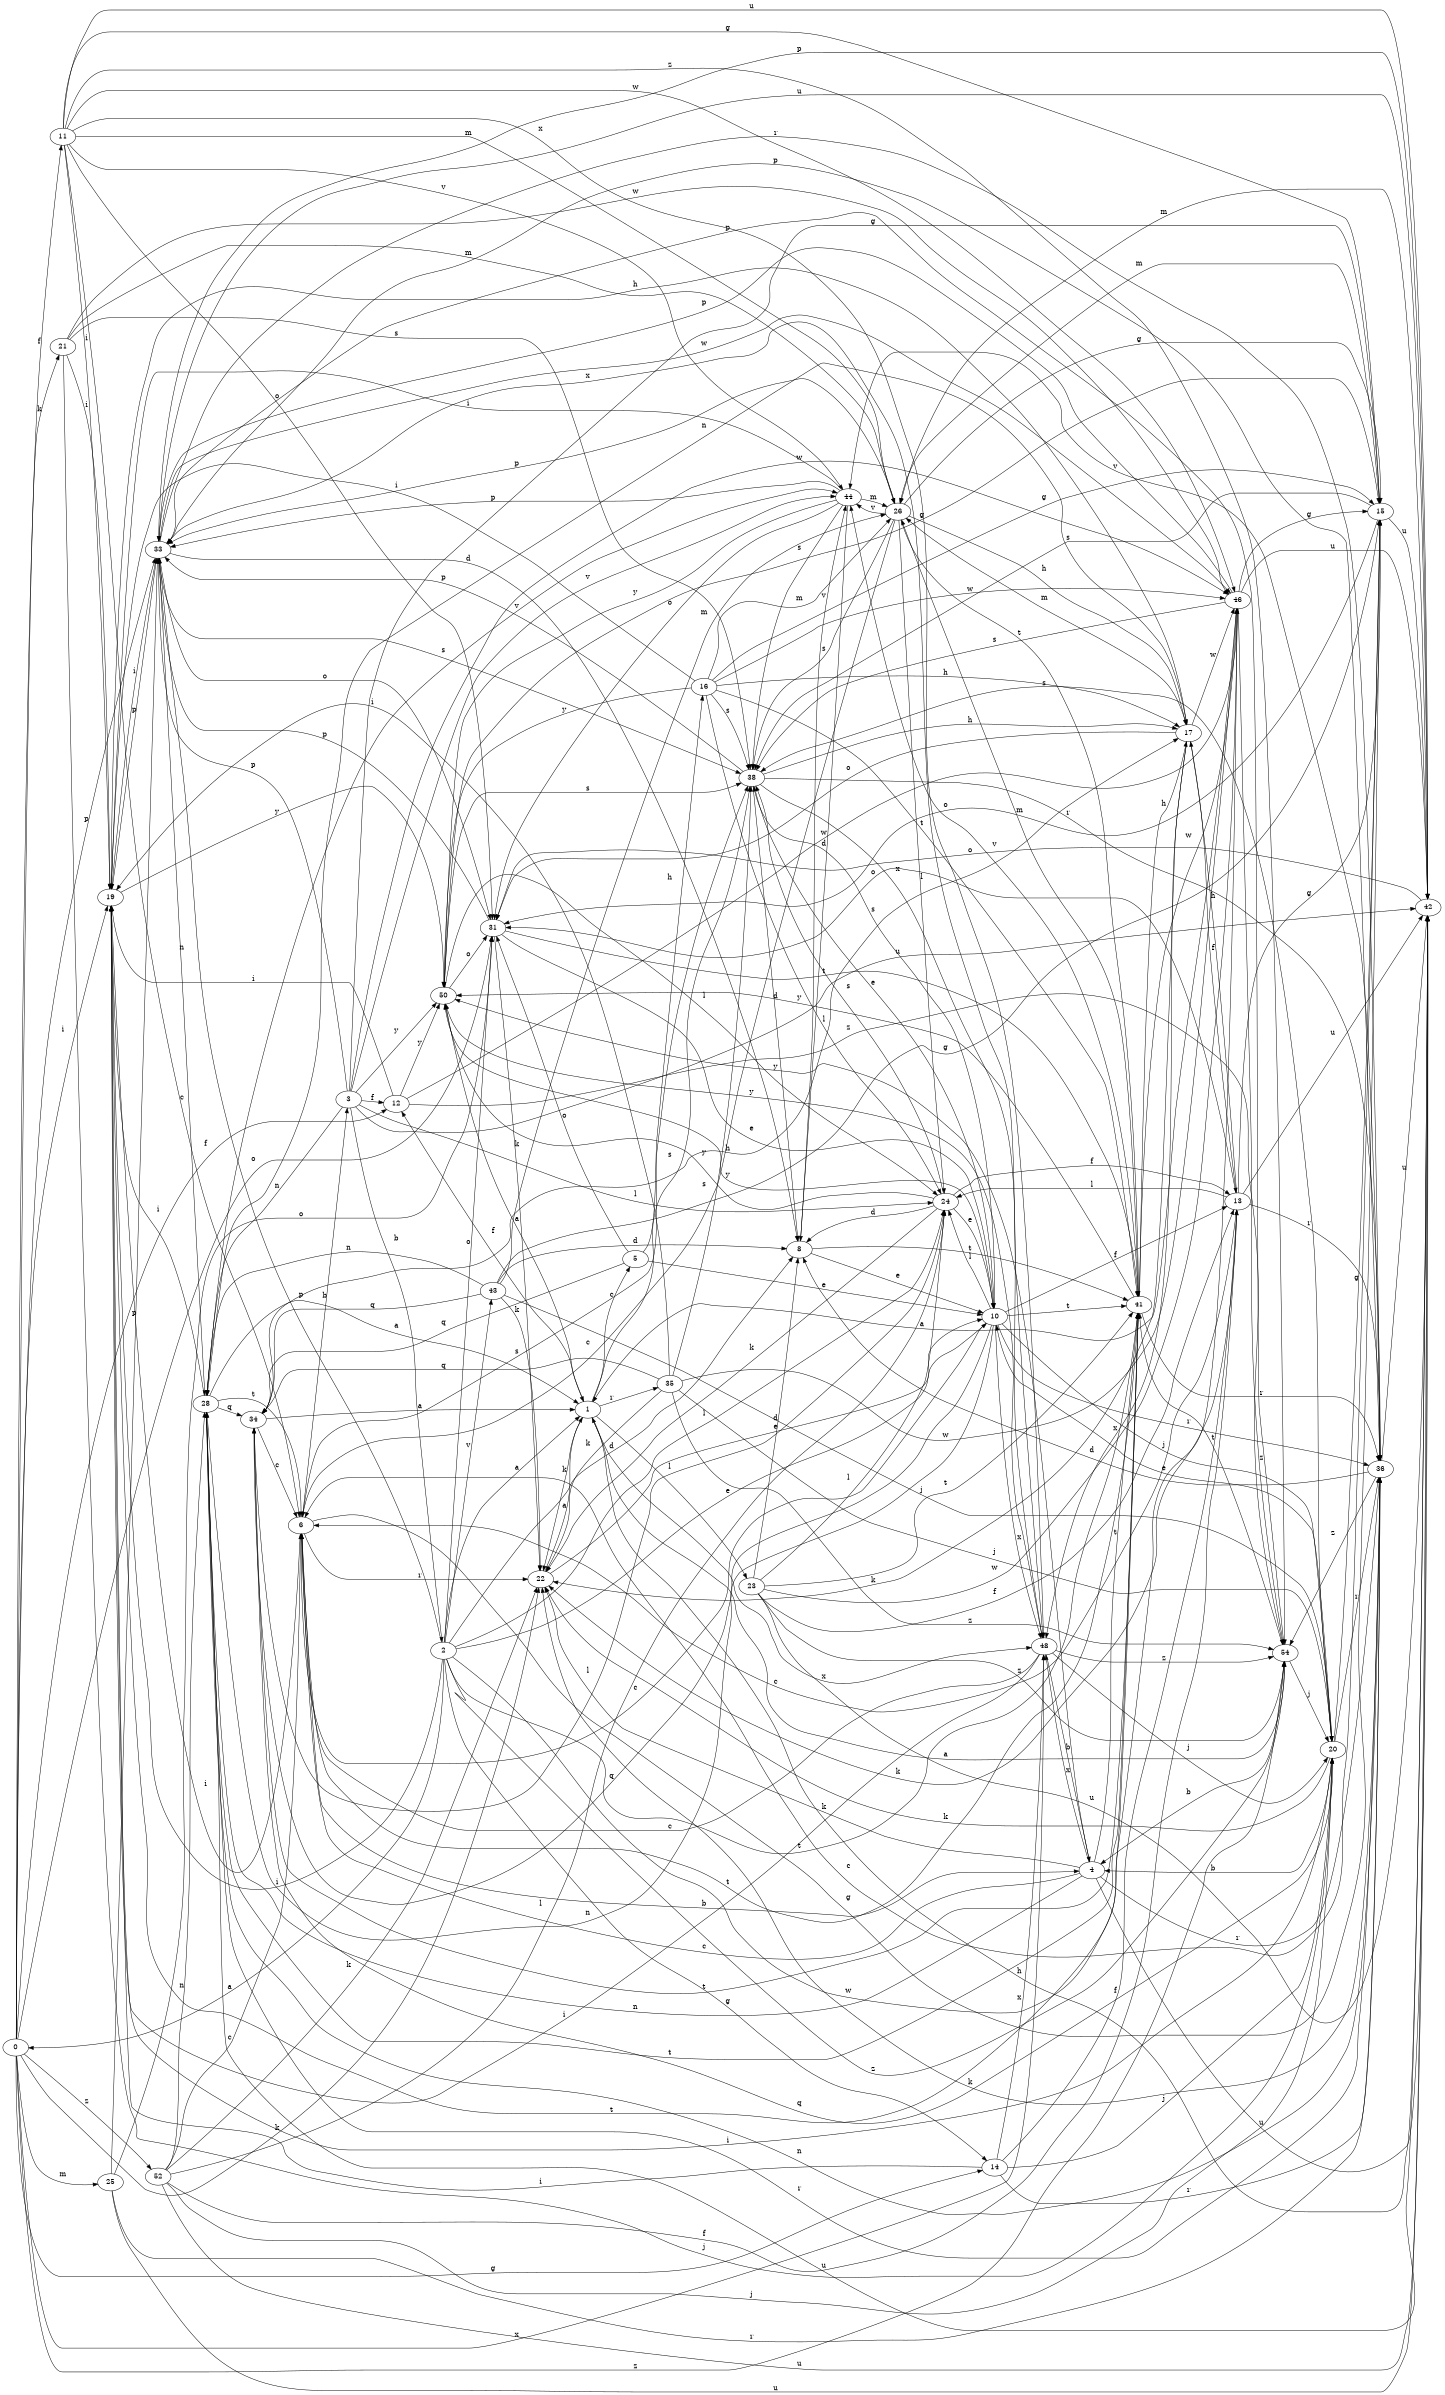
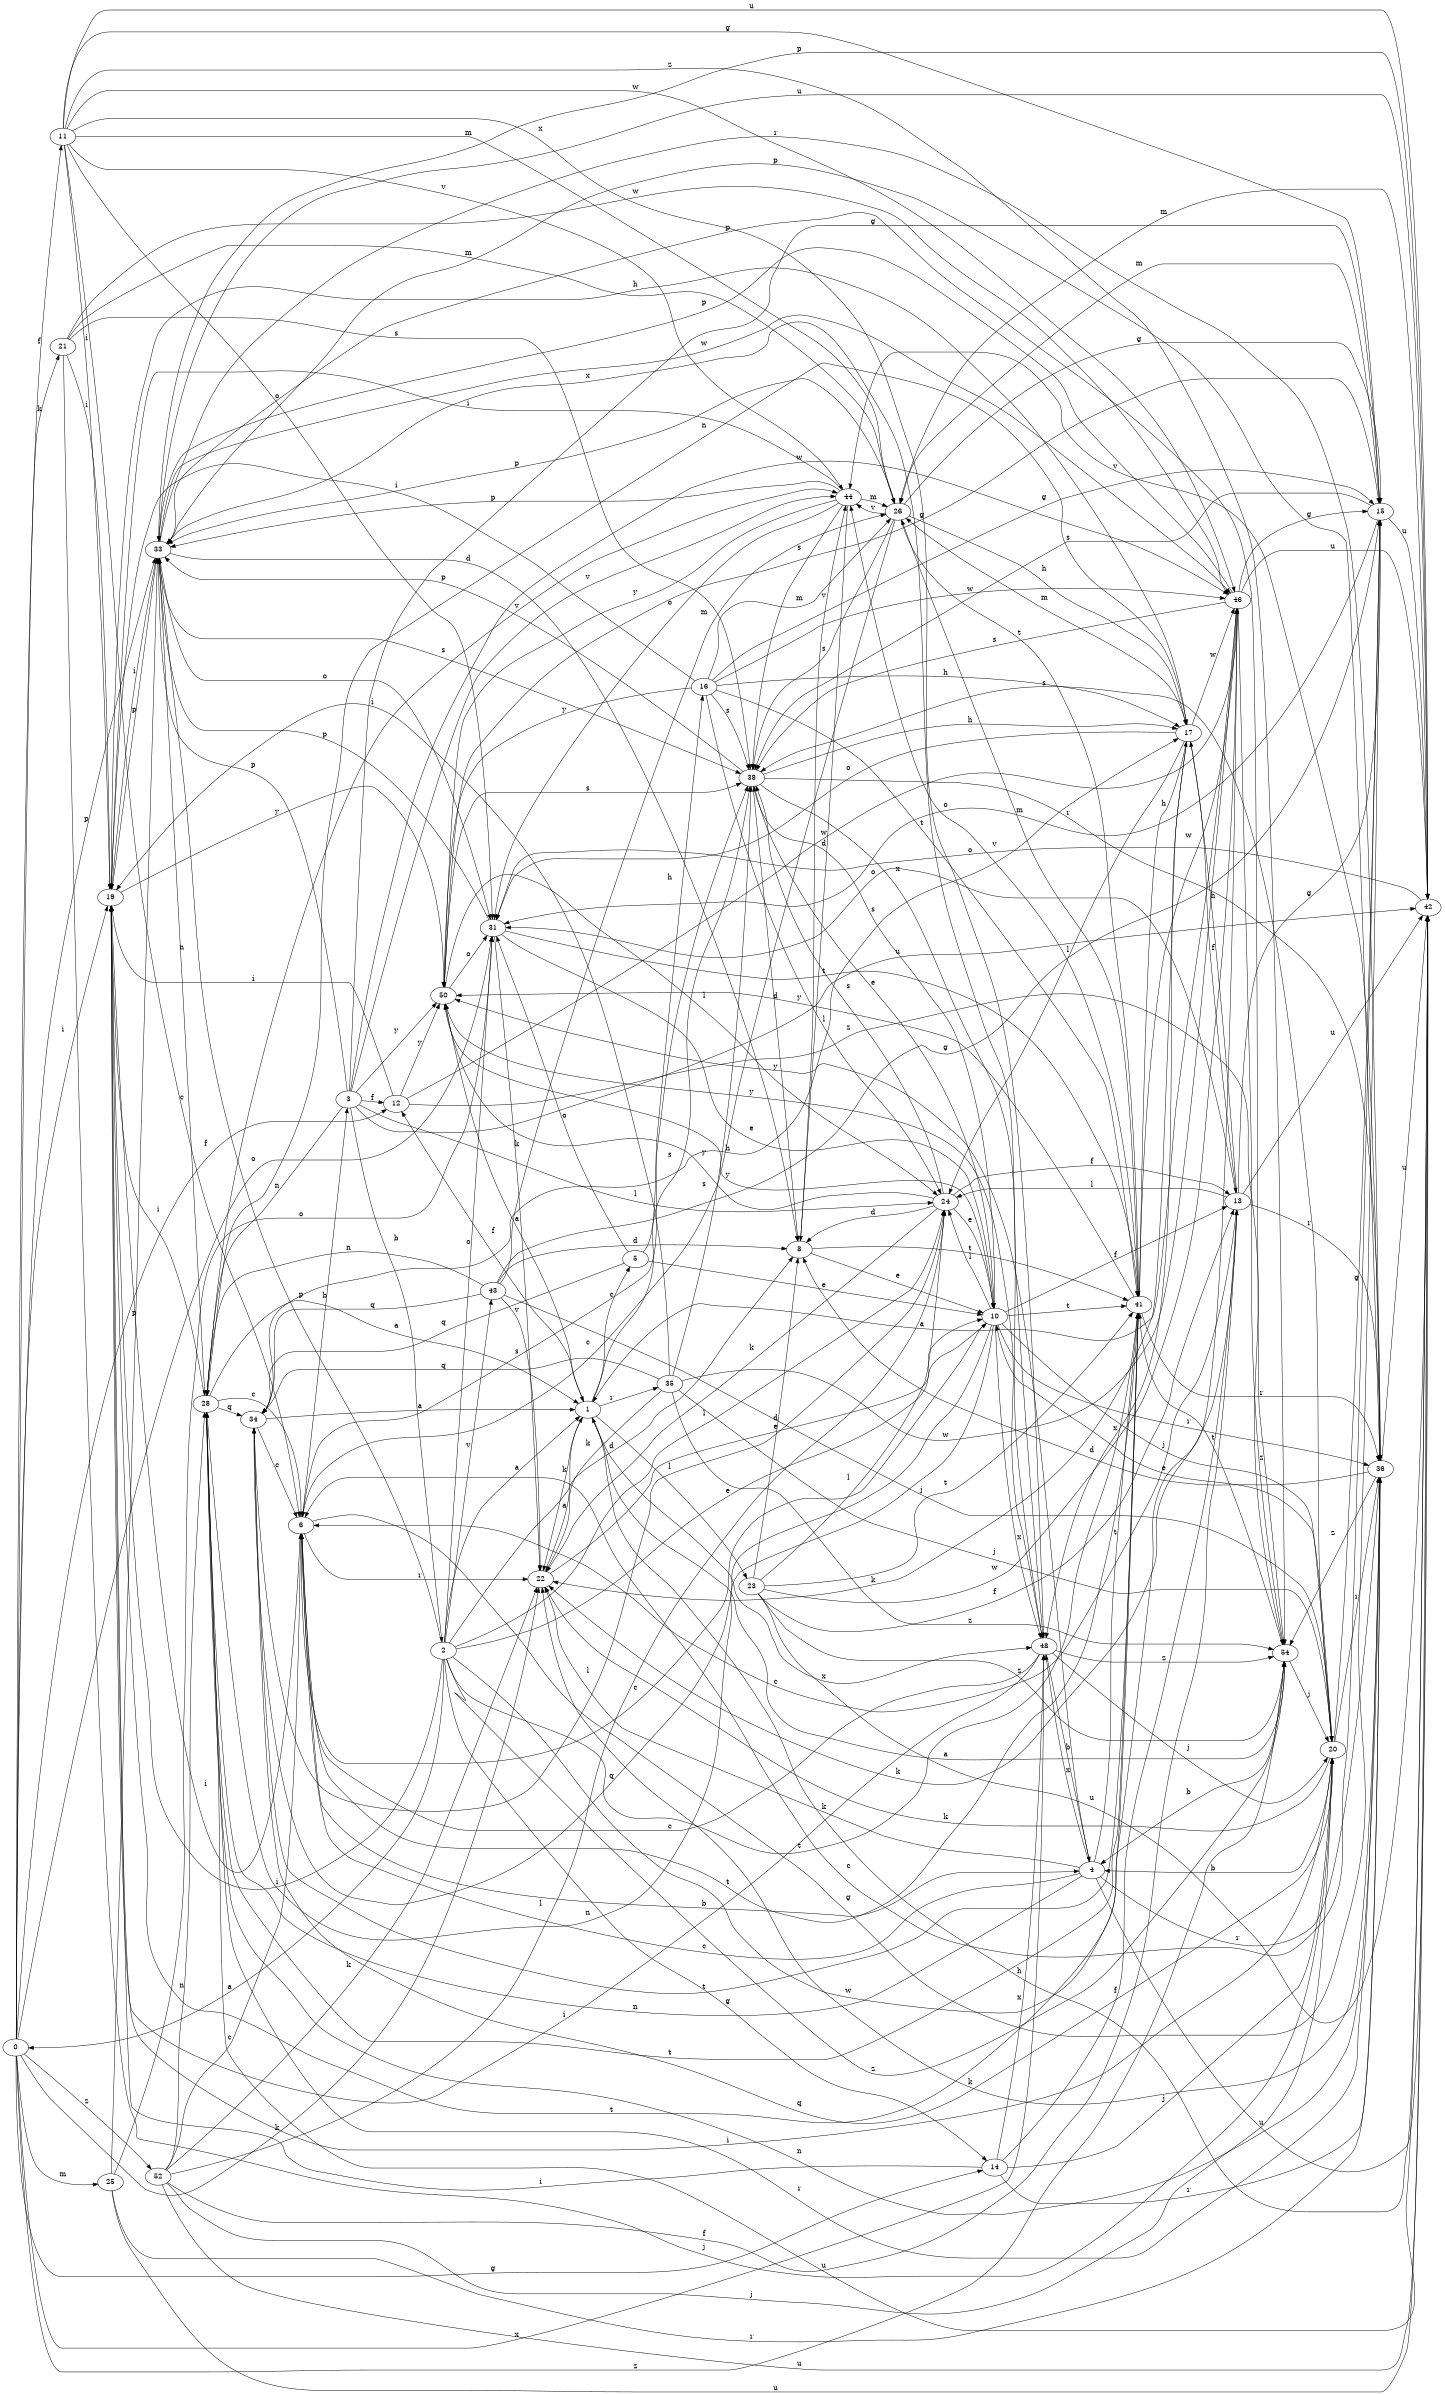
(919, 855) -> (1065, 964)
(517, 1310) -> (517, 1310)
(253, 1395) -> (253, 1395)
